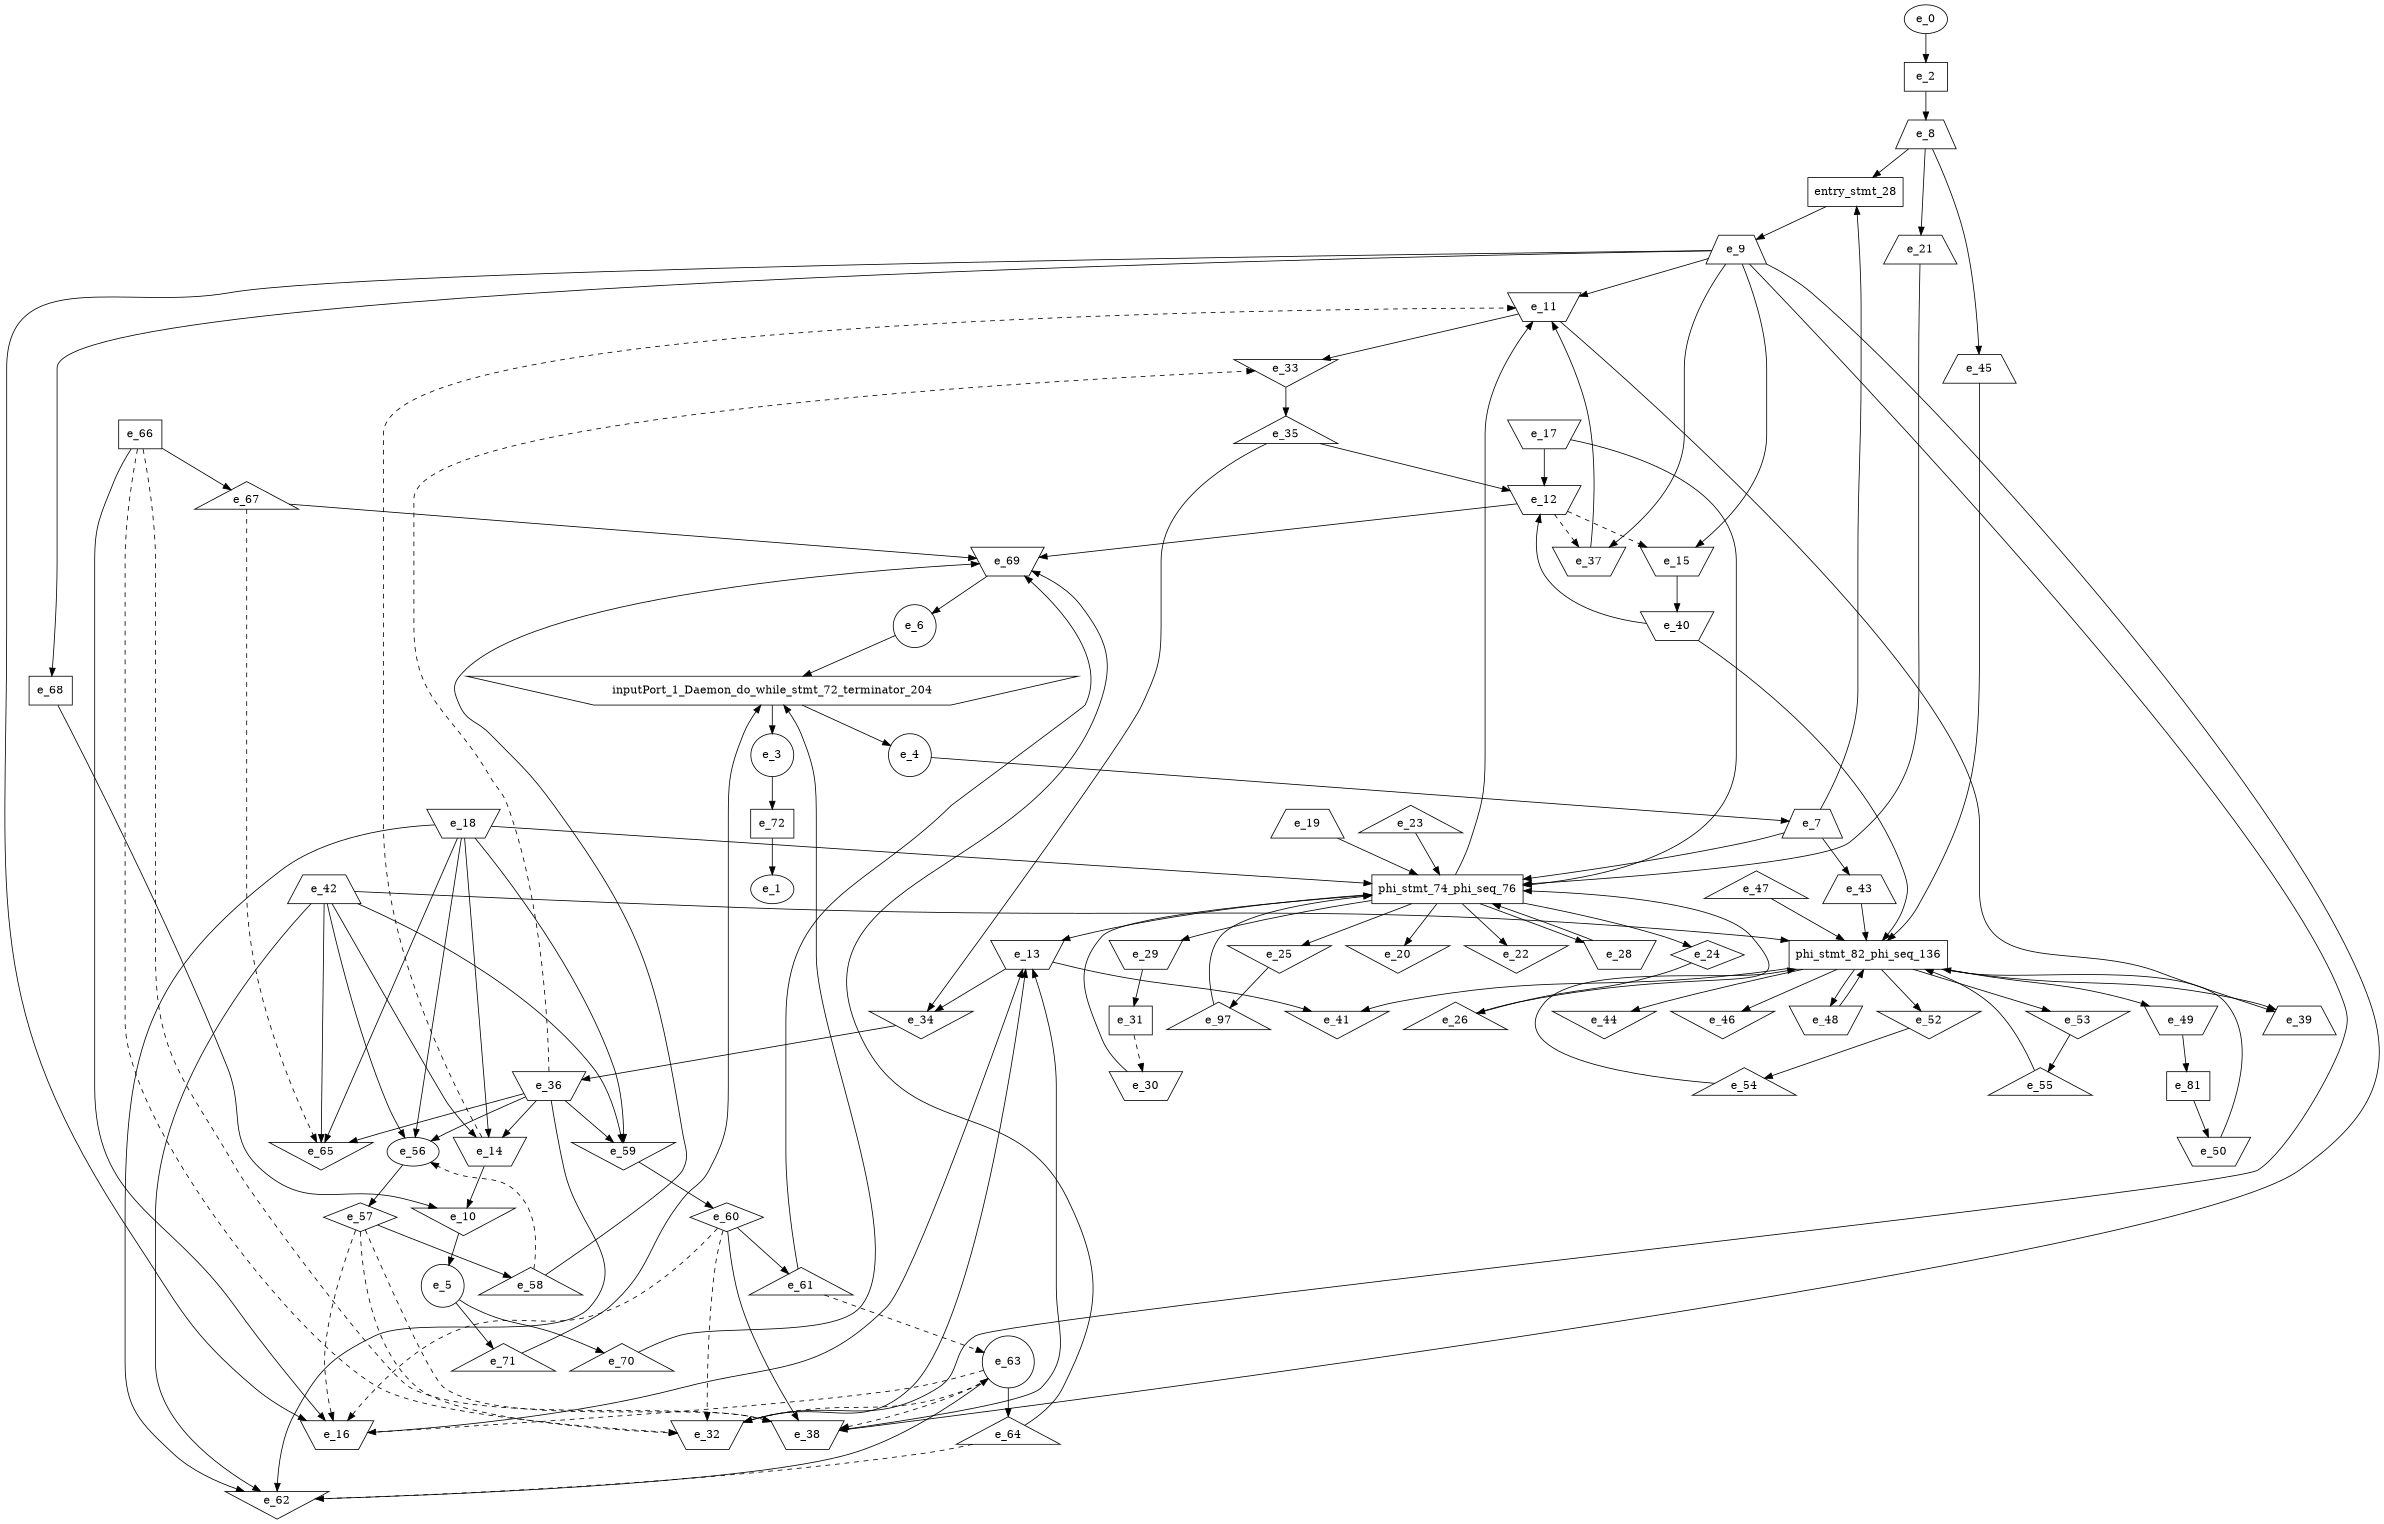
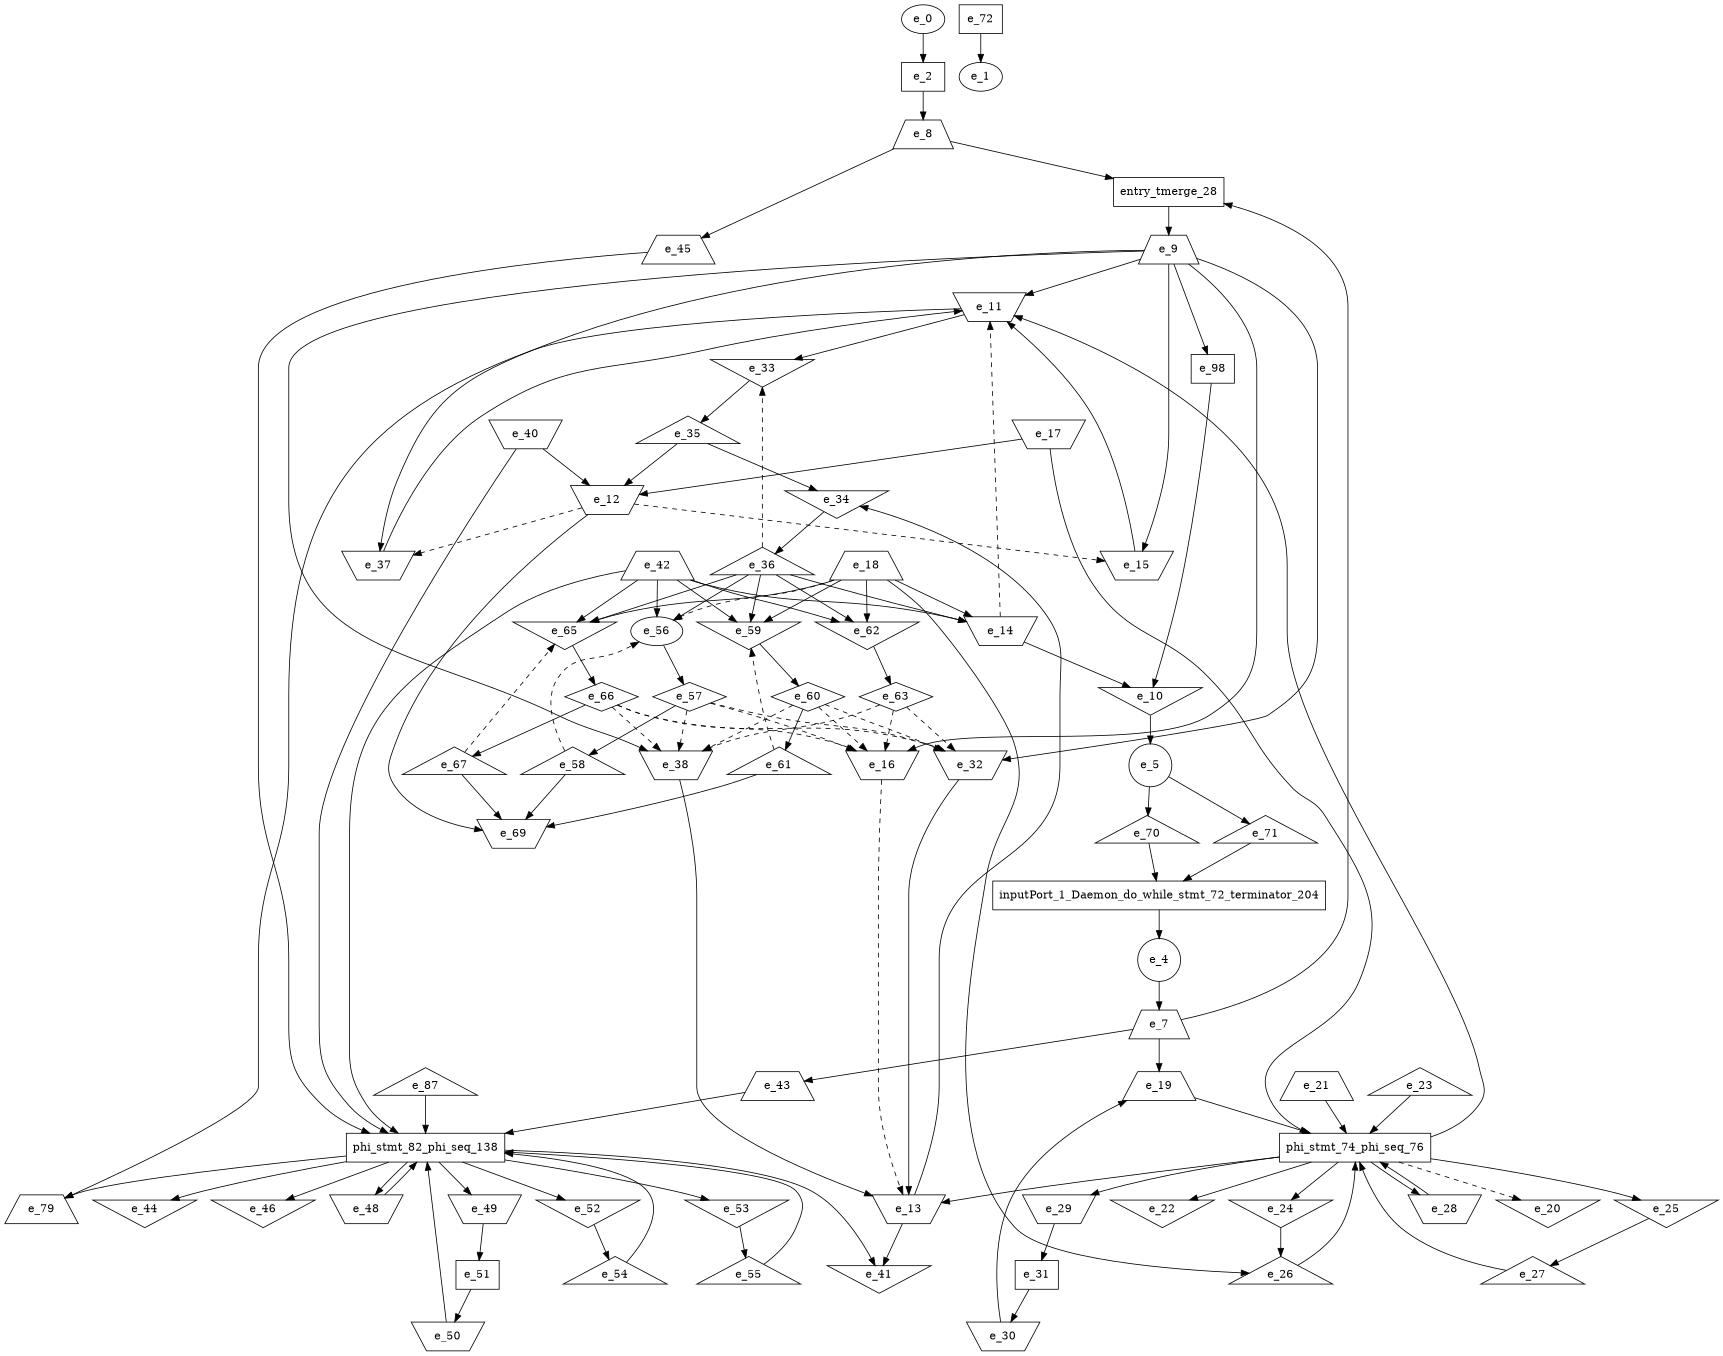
(1923, 188) -> none
(1856, 192) -> (1169, 192)
(140, 434) -> (602, 697)
(1677, 590) -> (1098, 426)
(915, 626) -> none
none -> (584, 665)
(51, 691) -> (1213, 369)
(772, 691) -> (1159, 895)
(772, 755) -> none
(463, 824) -> (866, 566)
(928, 855) -> (969, 999)
(1665, 858) -> (1159, 1051)
(1756, 889) -> (426, 1086)
(1423, 922) -> (1456, 1180)
(1099, 941) -> (1020, 1184)
(1708, 955) -> (1281, 1209)
(1868, 955) -> (426, 1148)
(95, 968) -> (733, 728)
(439, 984) -> (757, 597)
(1219, 1020) -> (1533, 1275)
(2300, 1020) -> (42, 1209)
(1137, 1049) -> (1022, 1302)
(549, 1086) -> (762, 566)
(2188, 1086) -> (478, 1275)
(747, 1322) -> (758, 723)
(900, 1322) -> (761, 703)
(810, 1359) -> (878, 985)
(1008, 1362) -> (896, 697)
(1008, 1435) -> none
